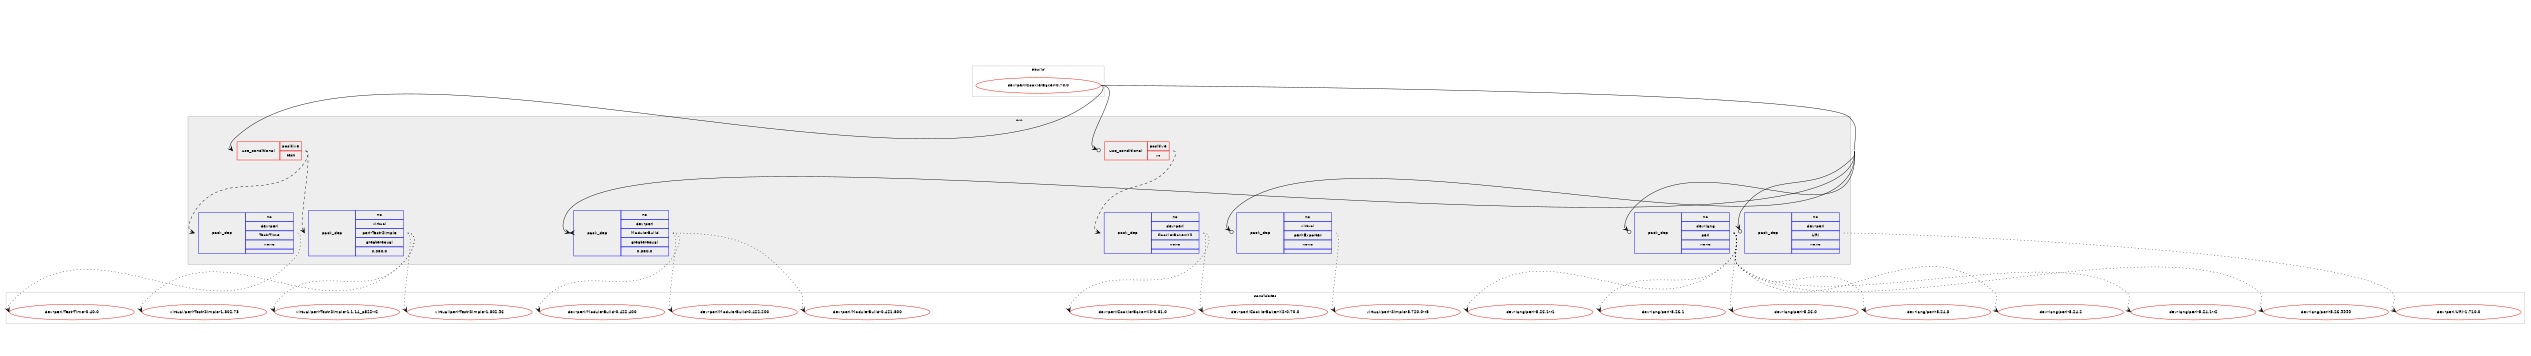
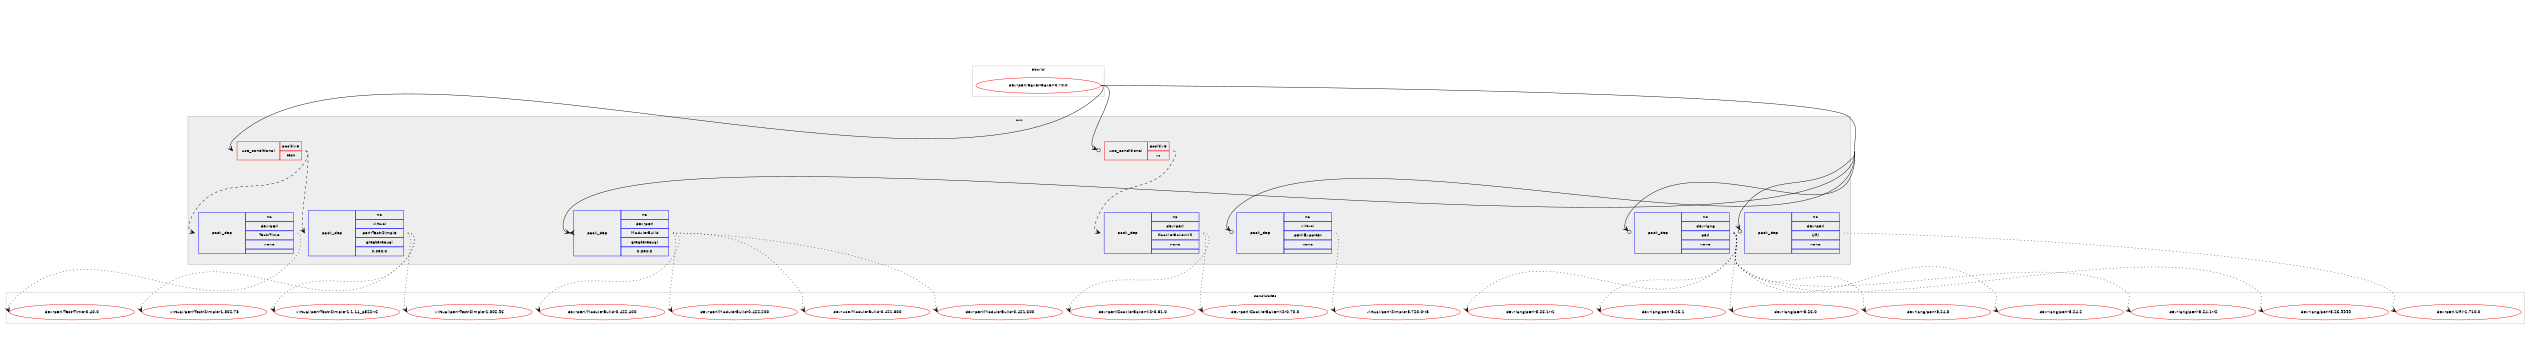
(1038, 85) -> (1038, 85)
(868, 312) -> (868, 312)
none -> (1000, 312)
